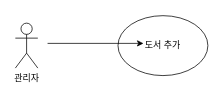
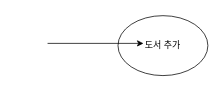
(27, 45) -> none
